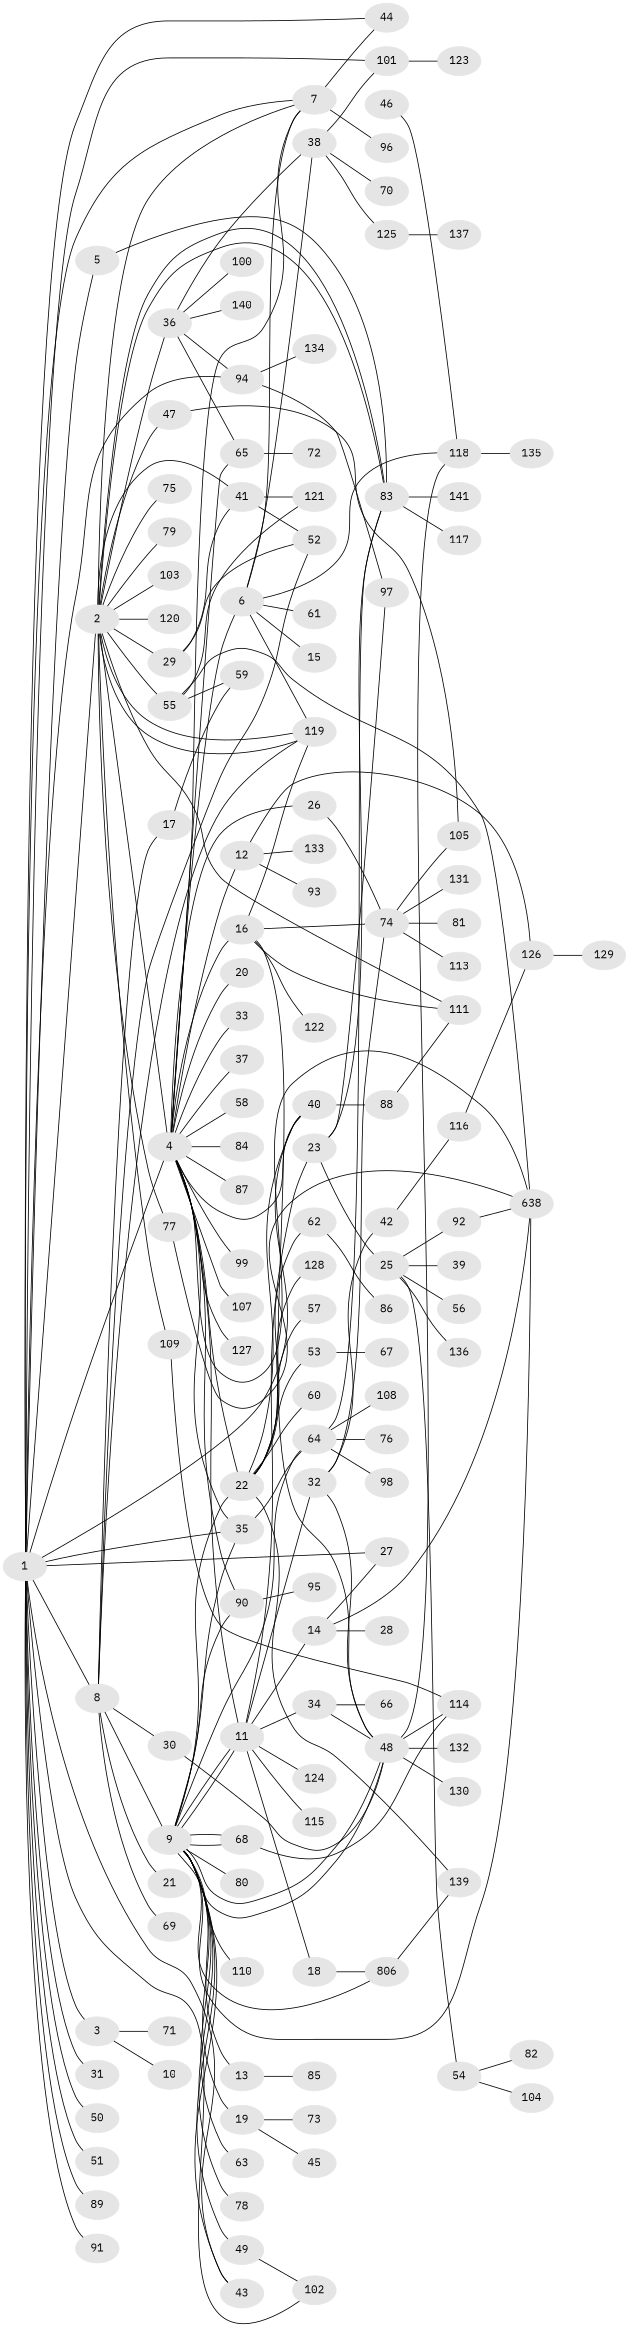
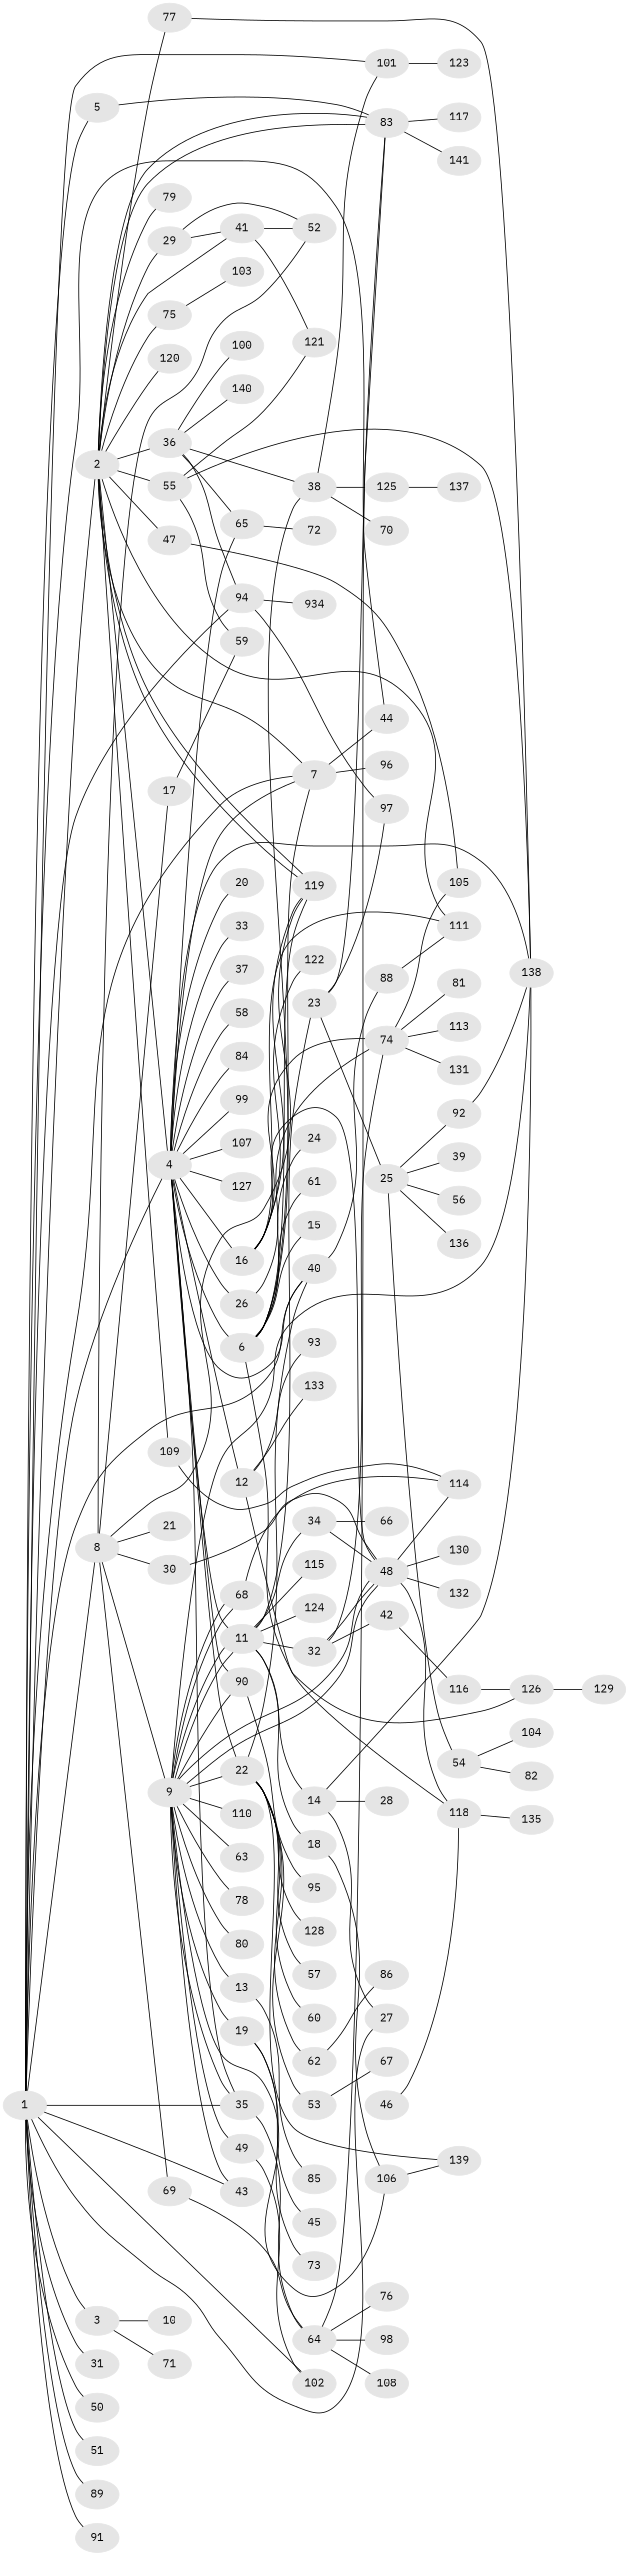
(314, 349) -> (314, 605)
(134, 597) -> (206, 294)
none -> (314, 1139)
(242, 1190) -> none
(532, 1204) -> (532, 973)
(253, 1652) -> (260, 2245)
(387, 1972) -> (387, 2179)
